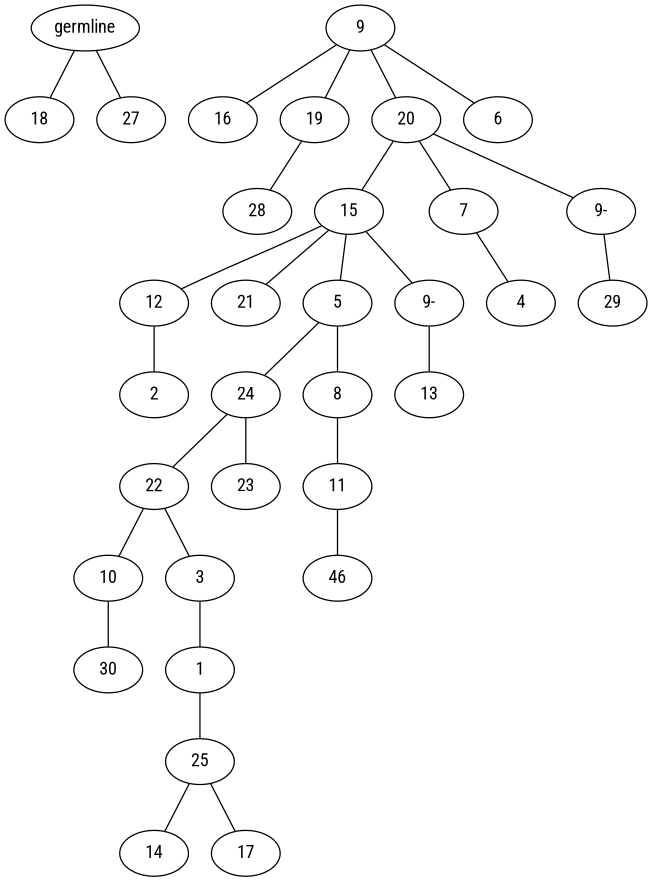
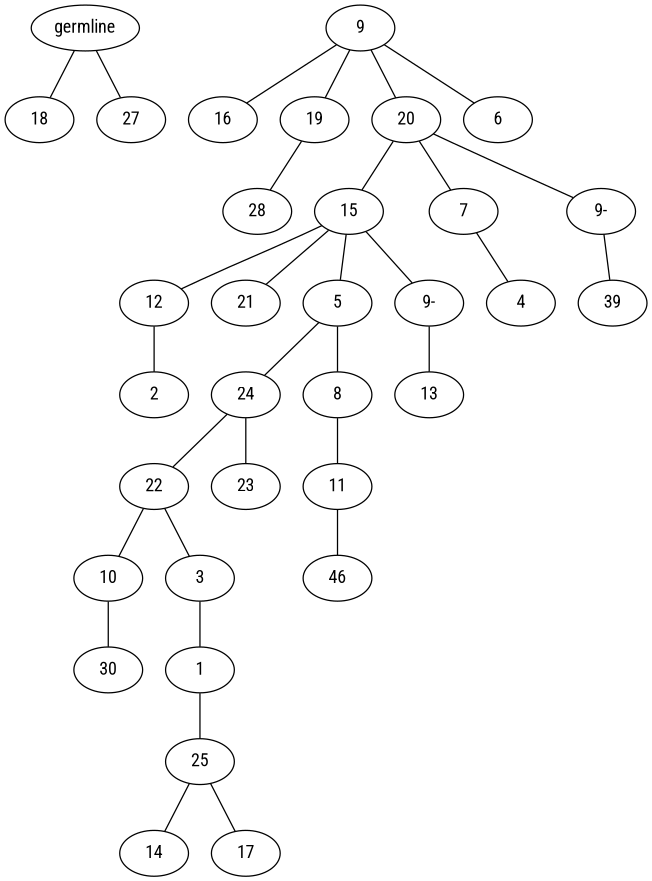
(613, 303) -> (613, 303)
